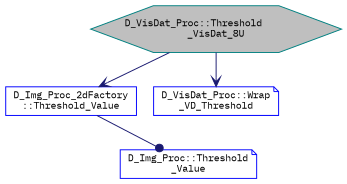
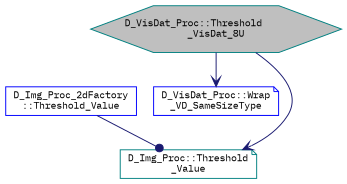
(139, 68) -> (292, 101)
(216, 101) -> (216, 101)
(188, 164) -> (188, 164)
